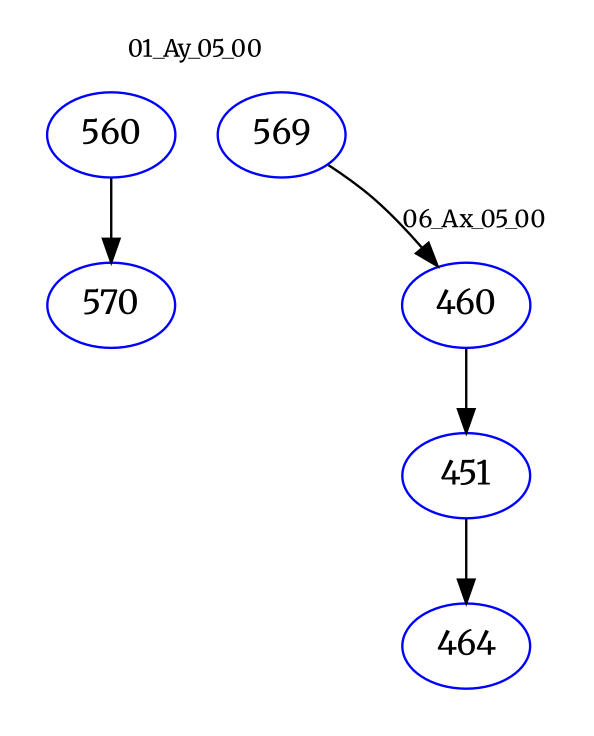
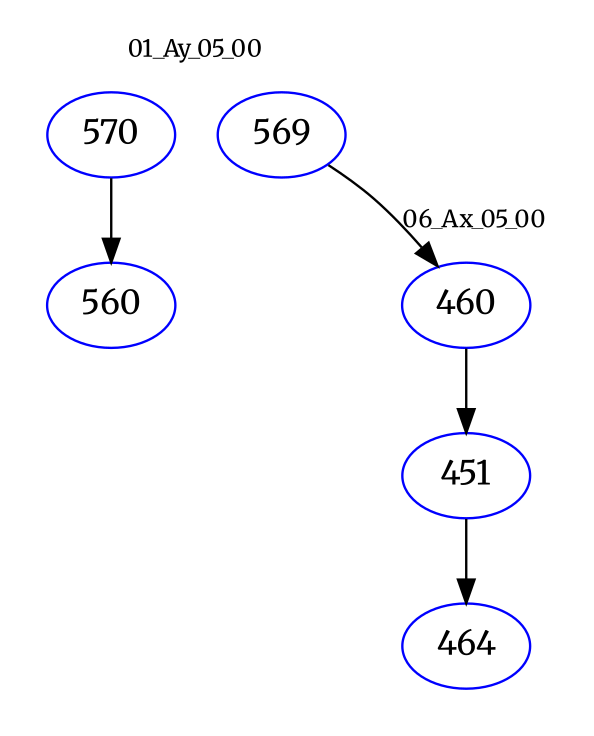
(111, 208) -> (111, 208)
